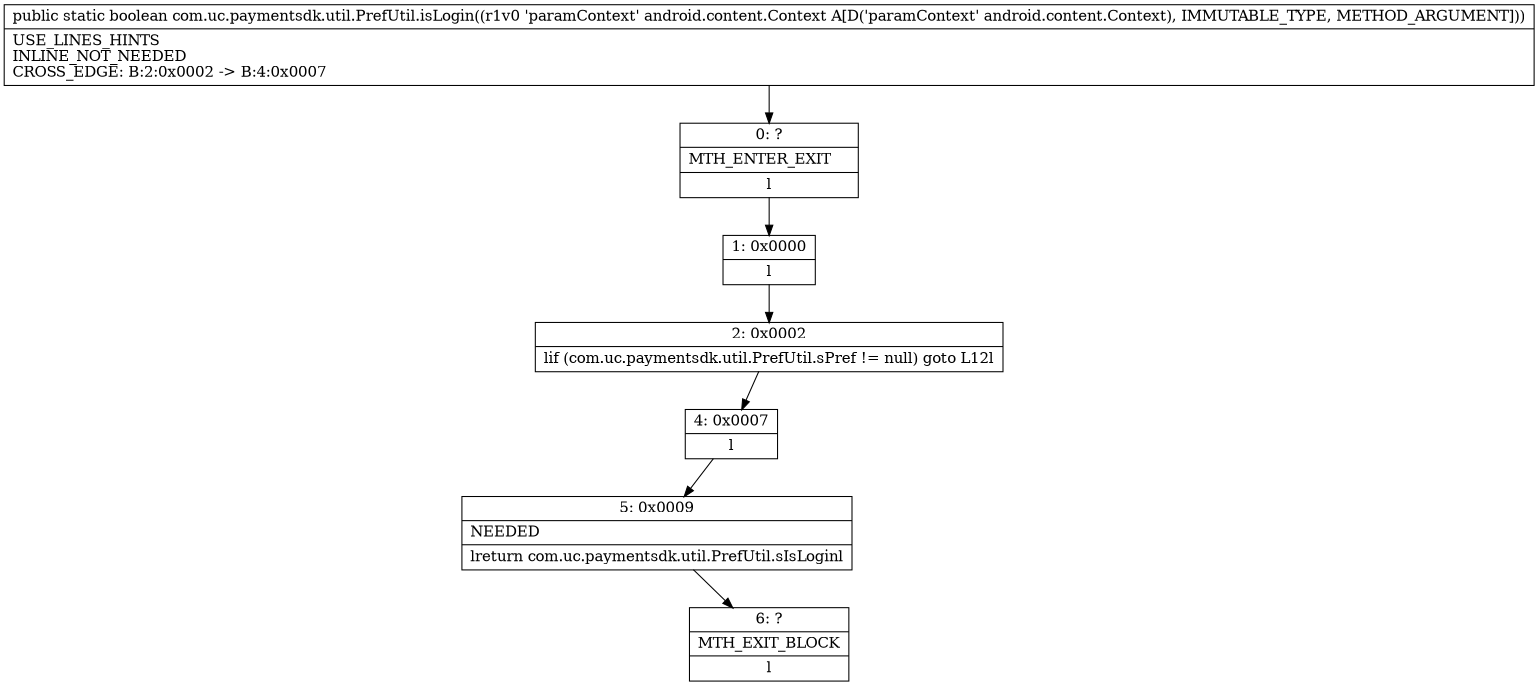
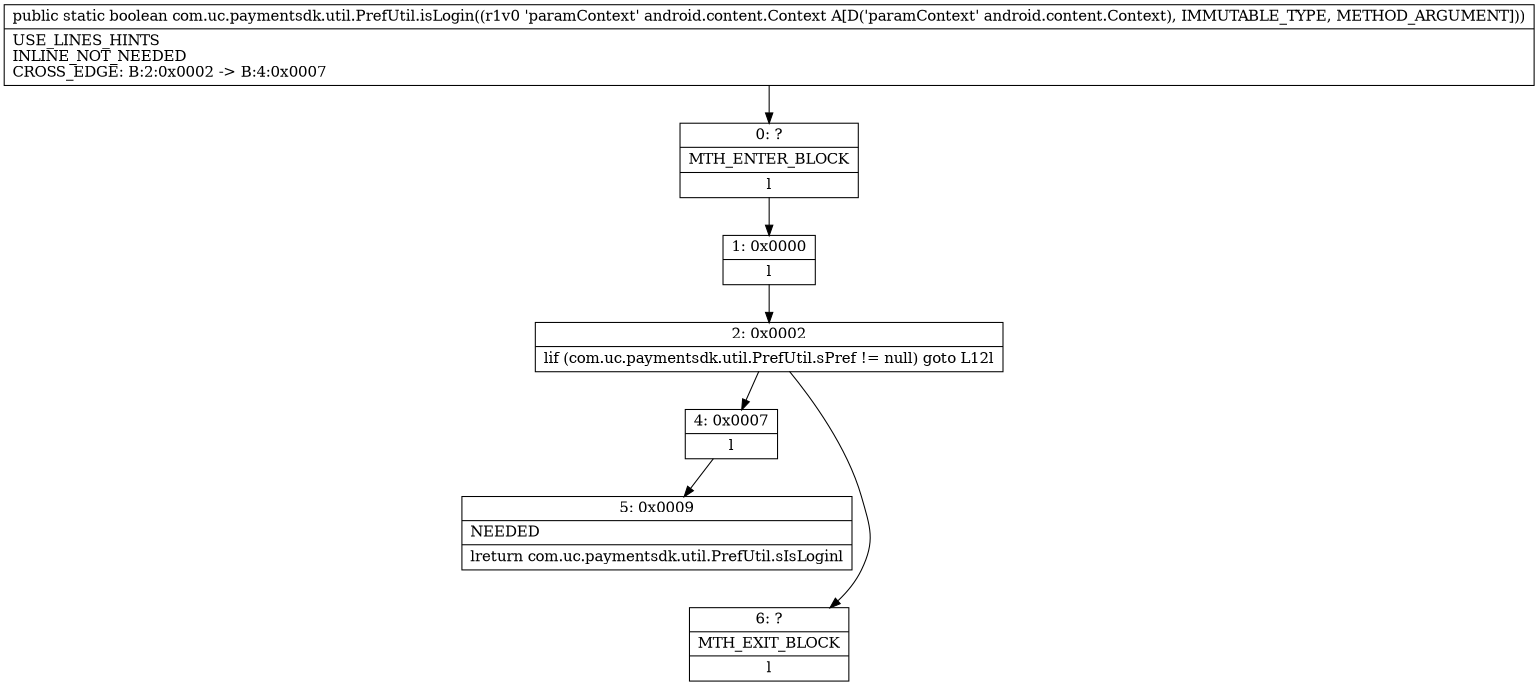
(760, 159) -> (769, 159)
(709, 585) -> (857, 482)
